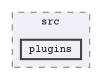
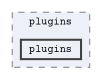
(51, 22) -> (51, 22)
